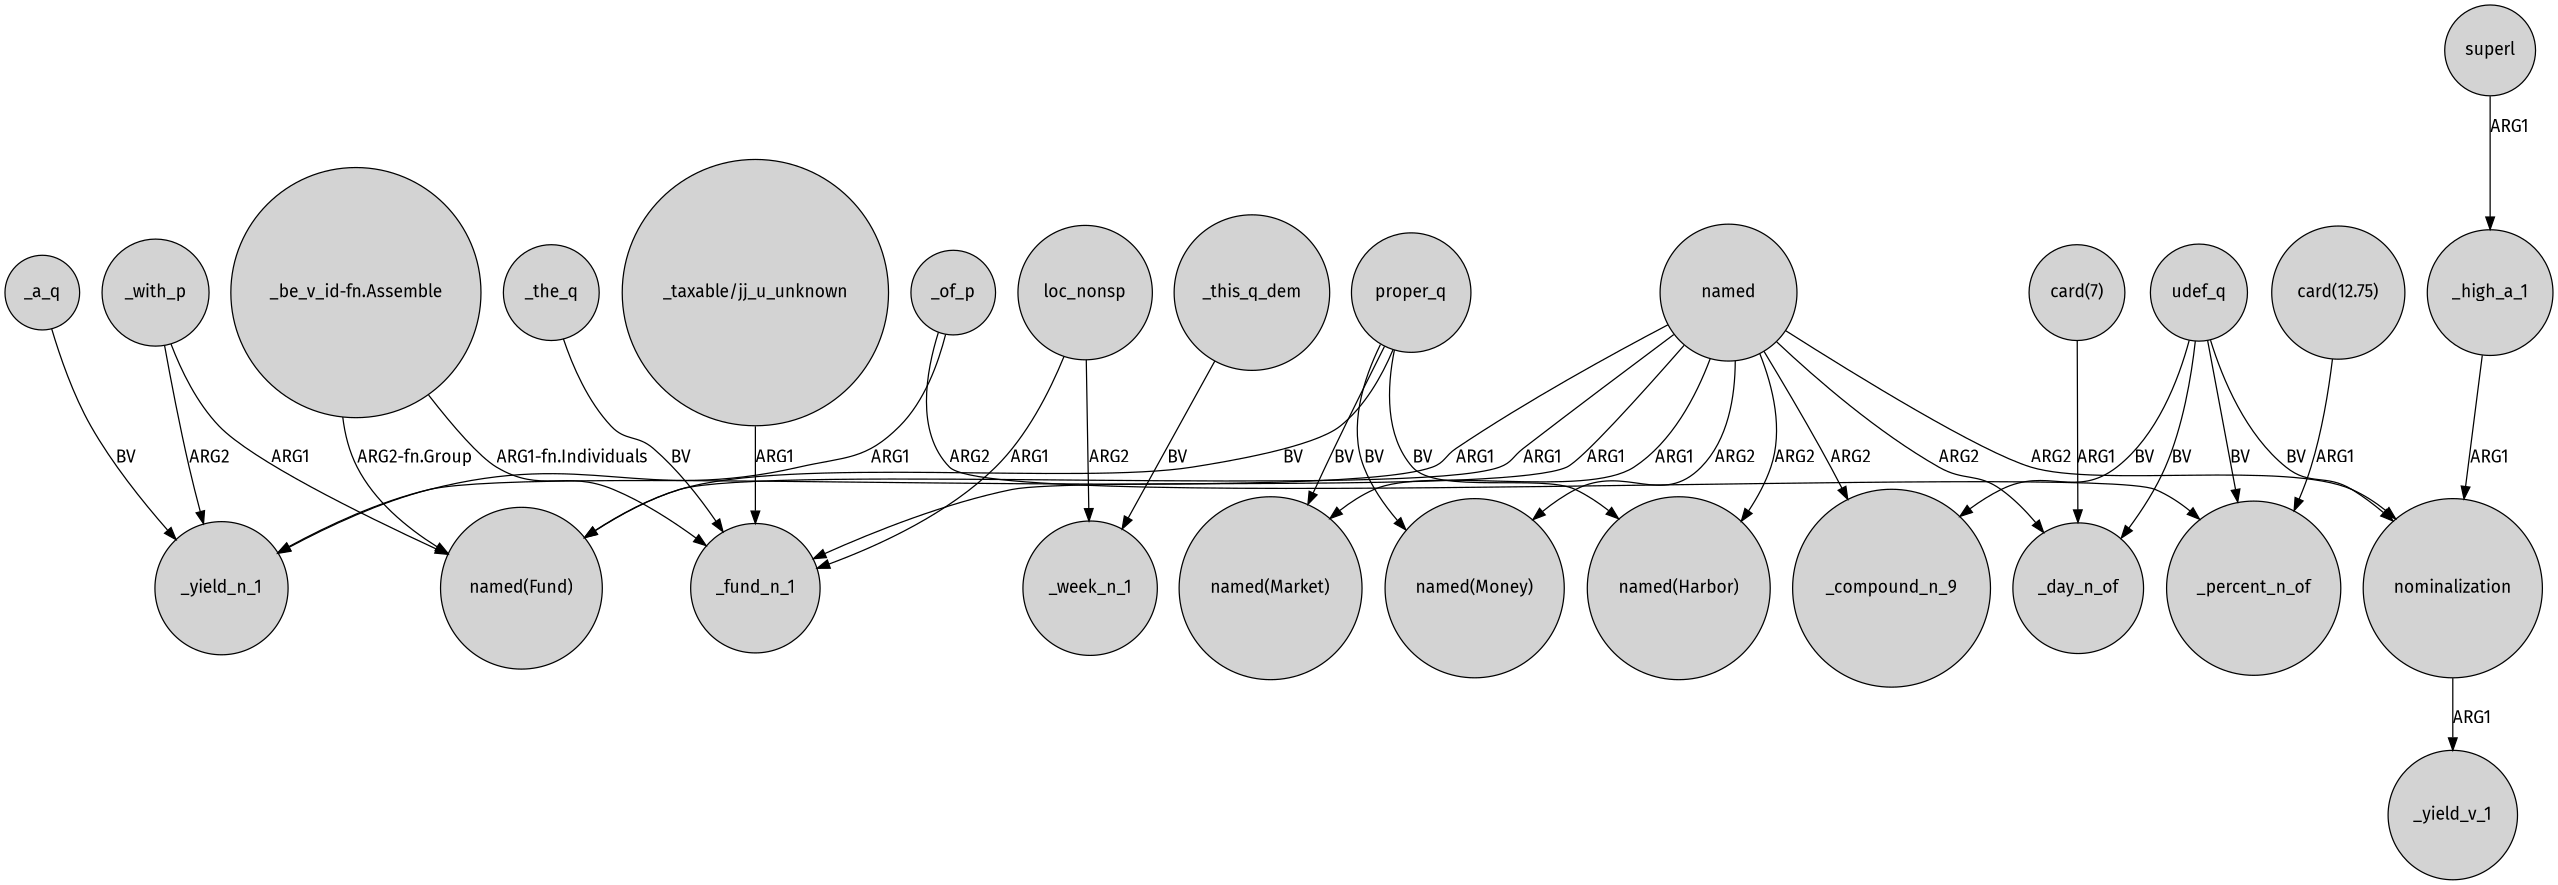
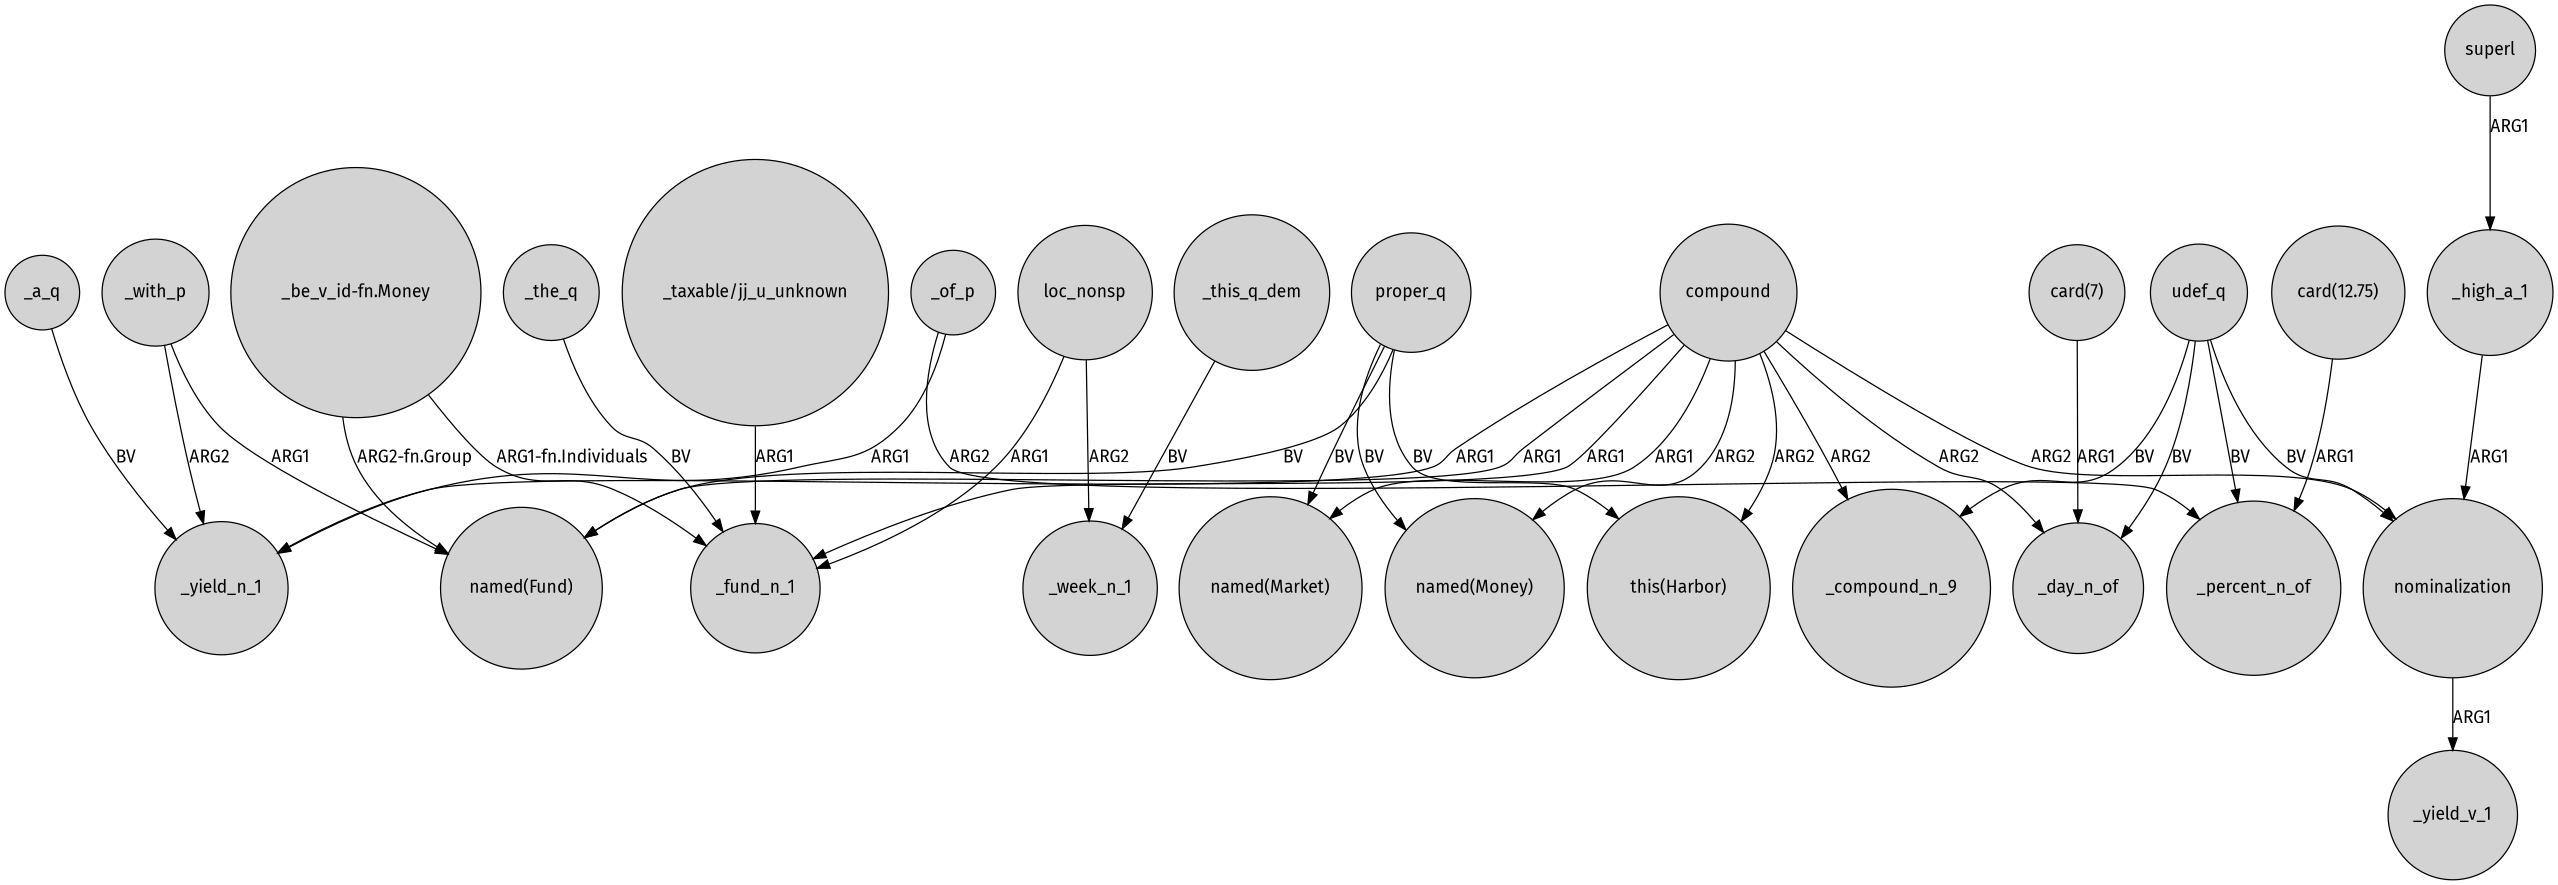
(356, 293) -> (356, 293)
(1729, 293) -> (1729, 293)
(1679, 588) -> (1679, 588)
